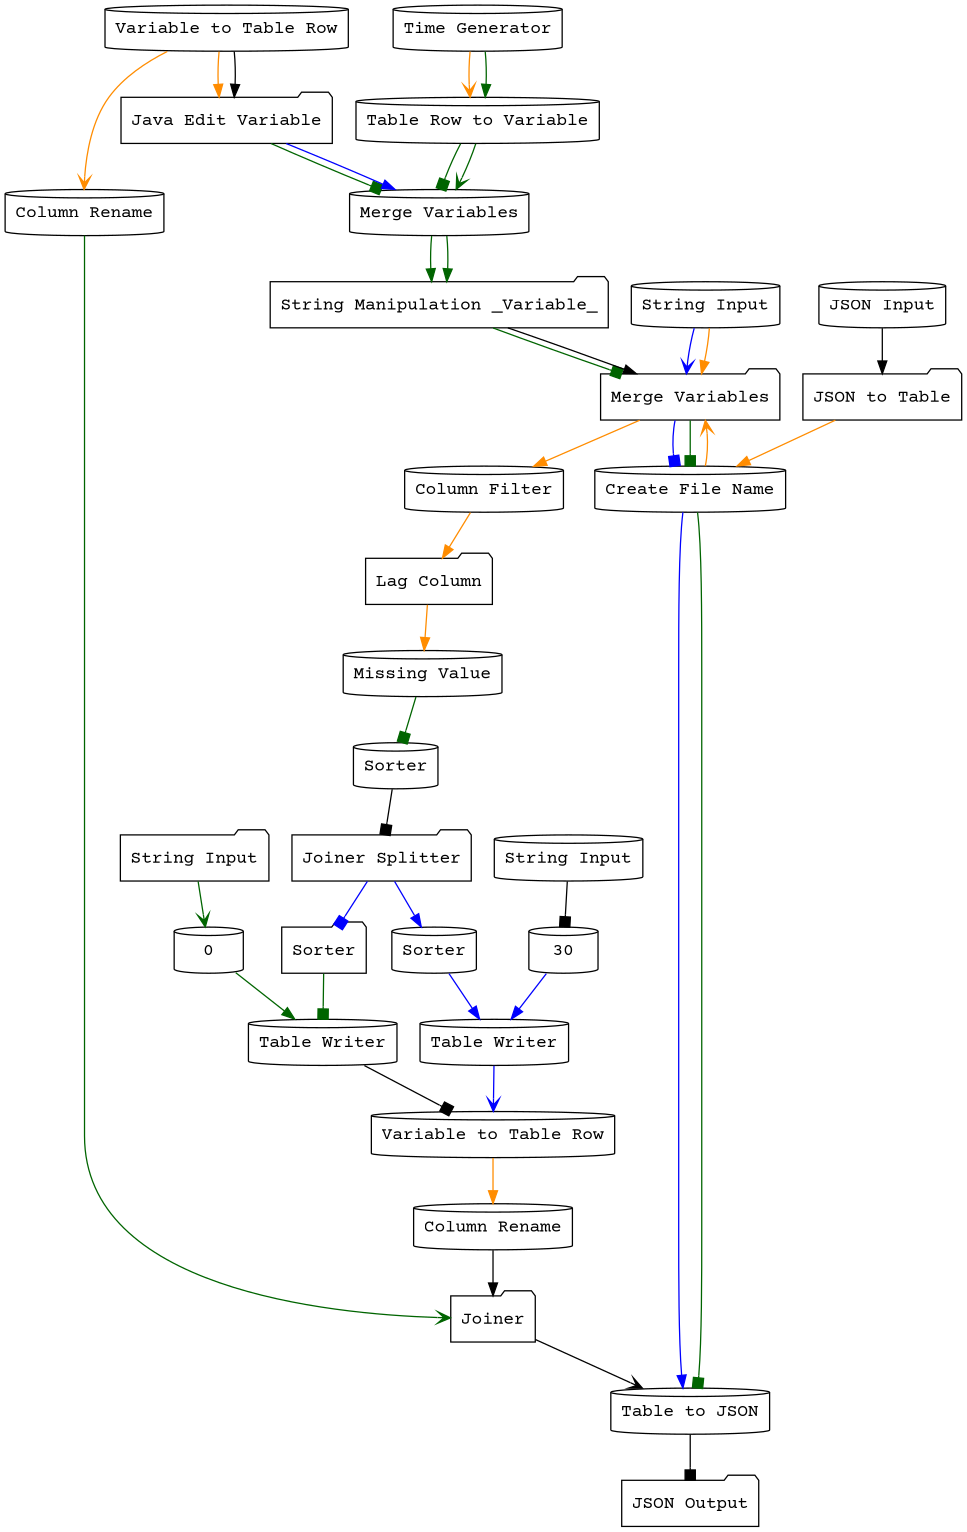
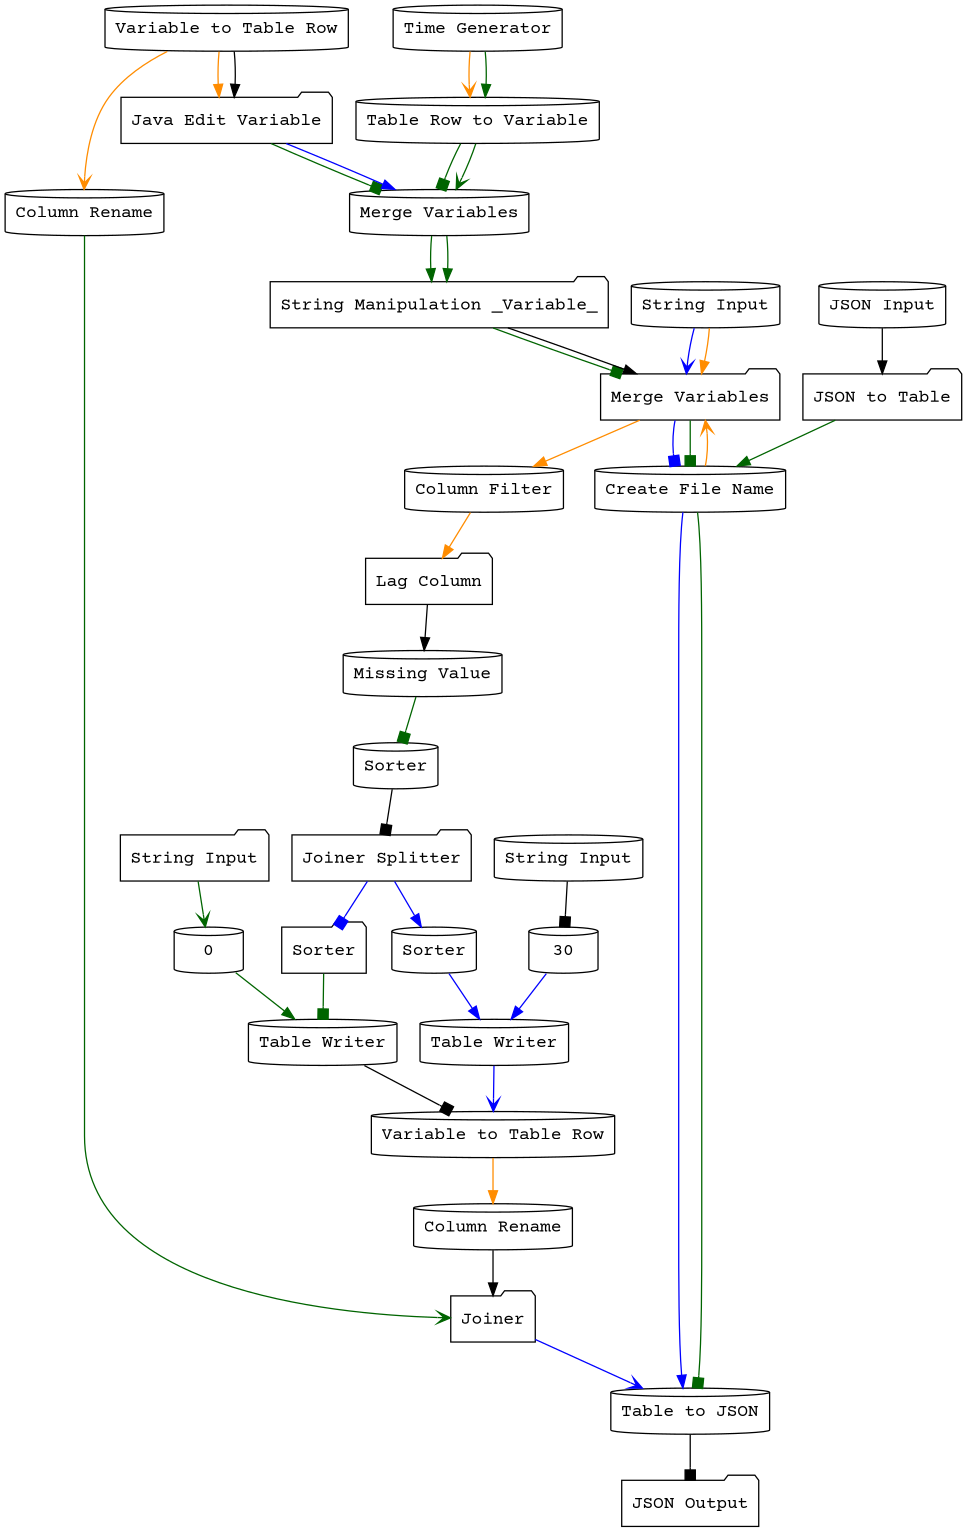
(792, 440) -> (792, 440)
(426, 621) -> (426, 621)
(583, 1361) -> (583, 1361)
